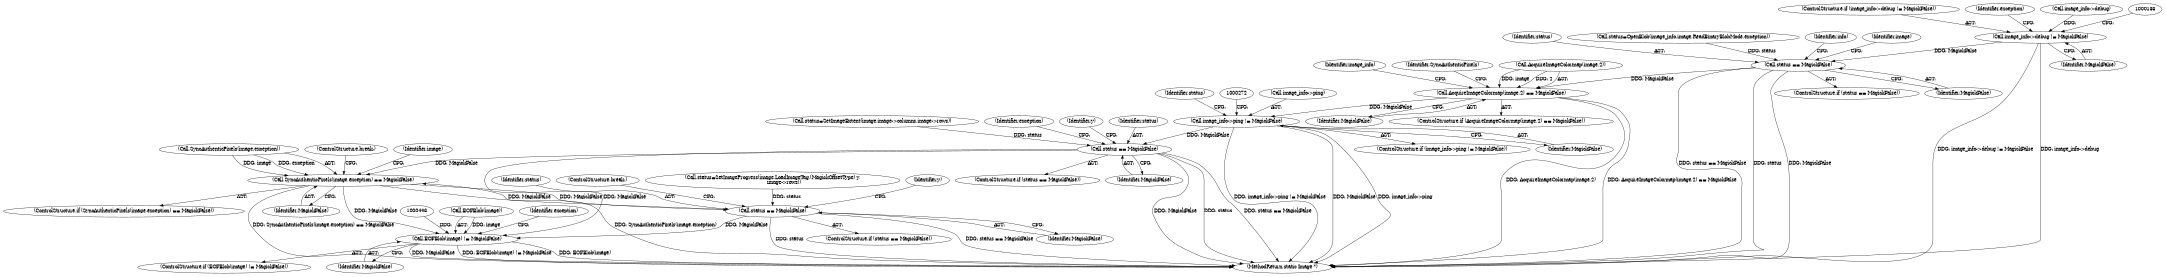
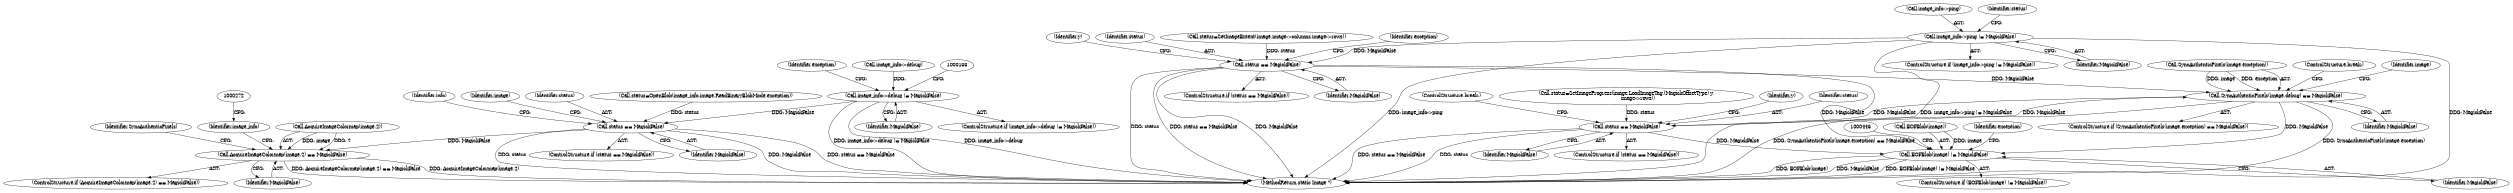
(1954, 23) -> (959, 111)
(1237, 106) -> (234, 110)
(1360, 106) -> none
(343, 180) -> (2276, 96)
(446, 225) -> (1929, 141)
